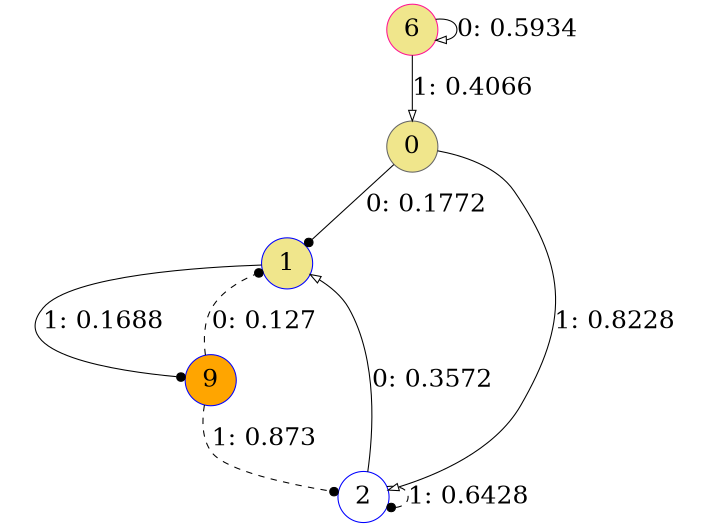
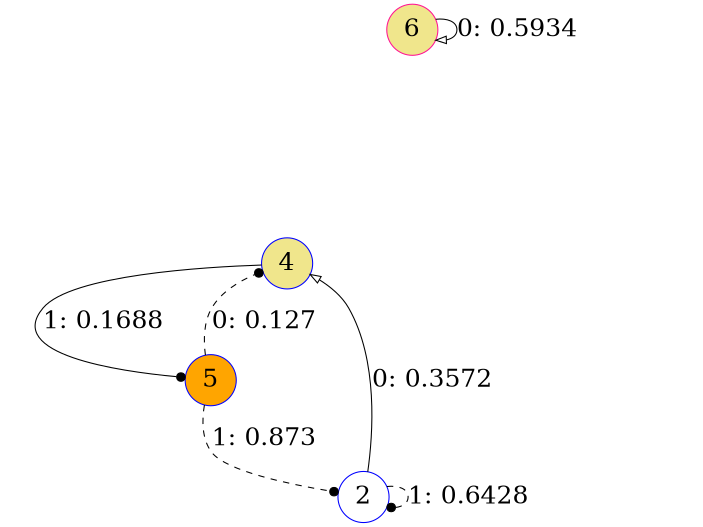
(412, 147) -> none
(287, 263) -> (287, 263)
(211, 380) -> (211, 380)
